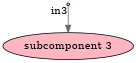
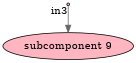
(68, 46) -> (68, 46)
